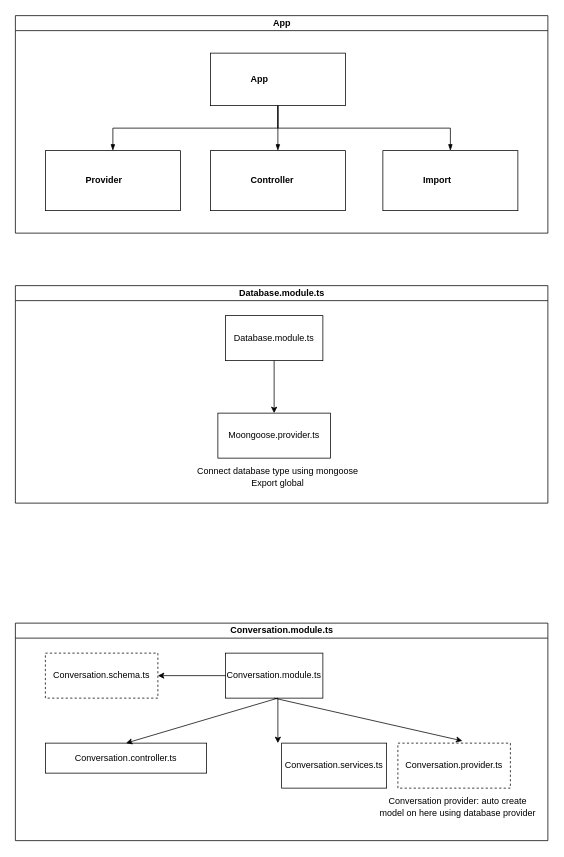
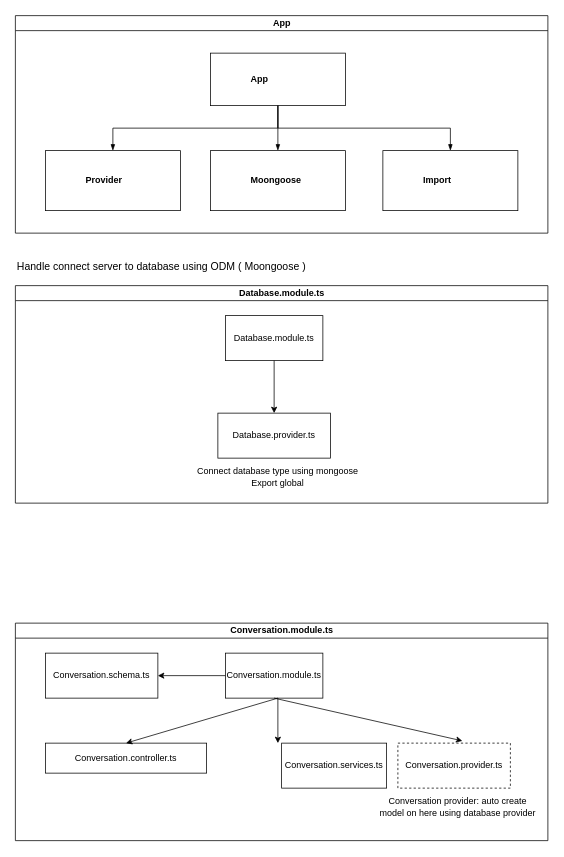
(274, 180) -> (274, 180)
none -> (162, 267)
(274, 435) -> (274, 435)
(102, 675) -> (102, 675)
